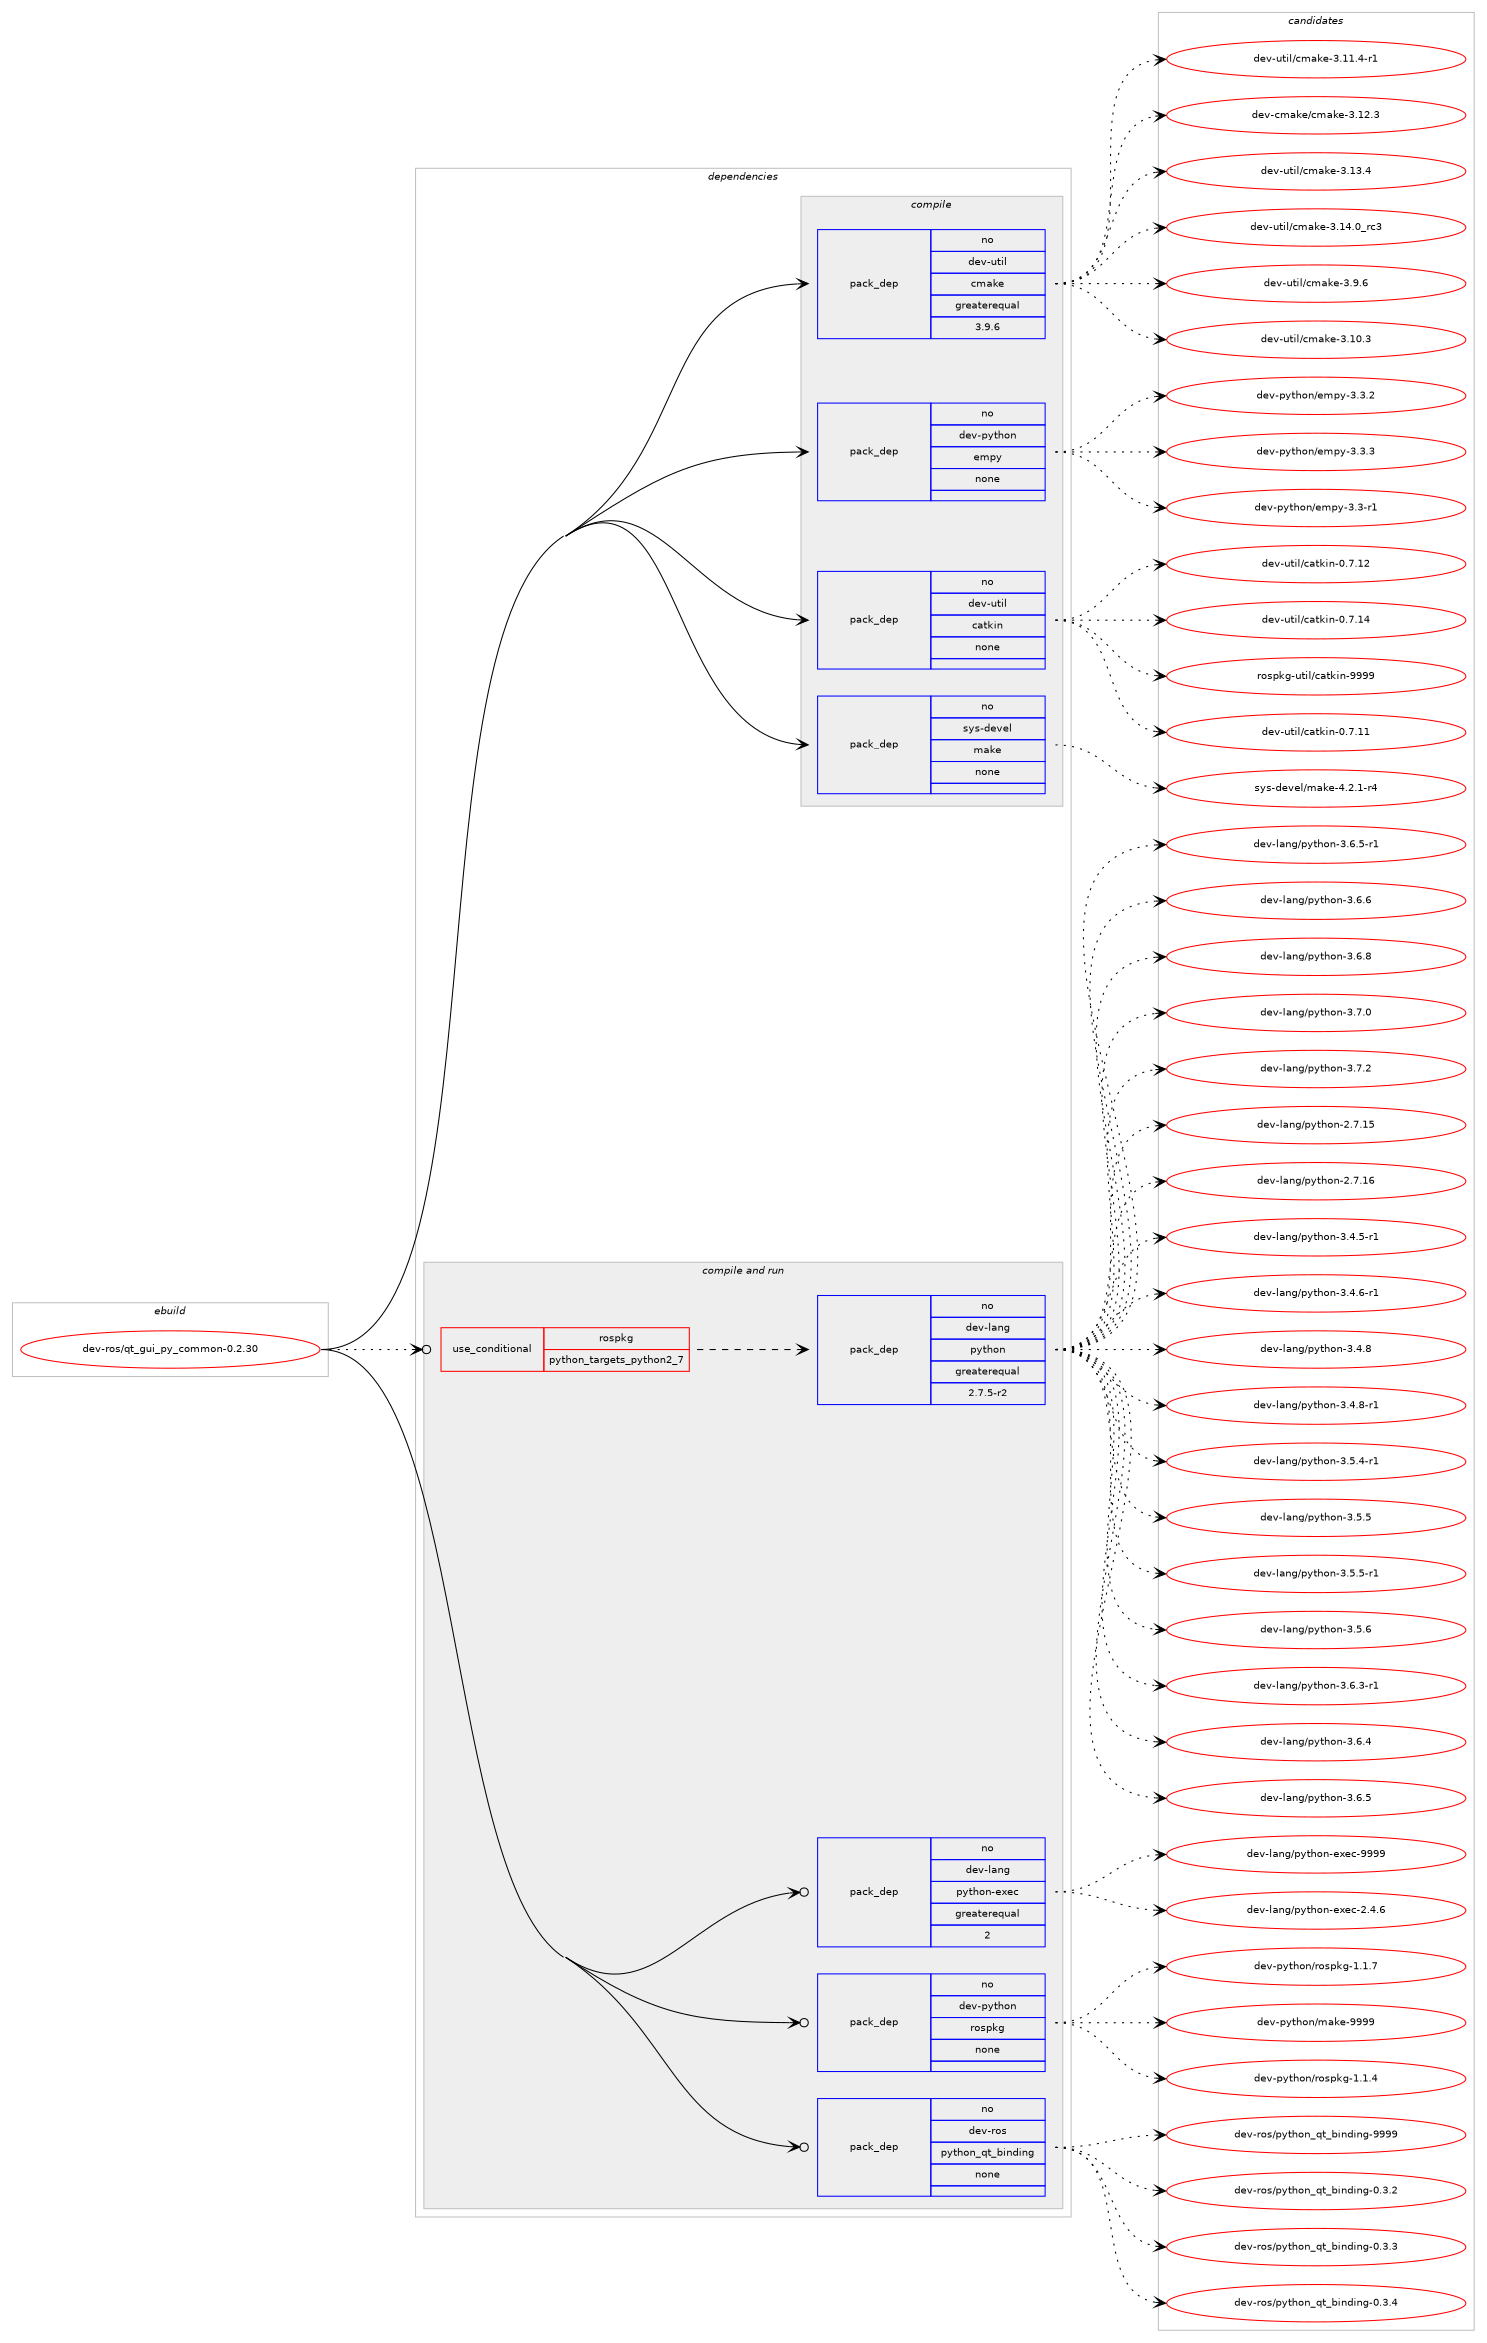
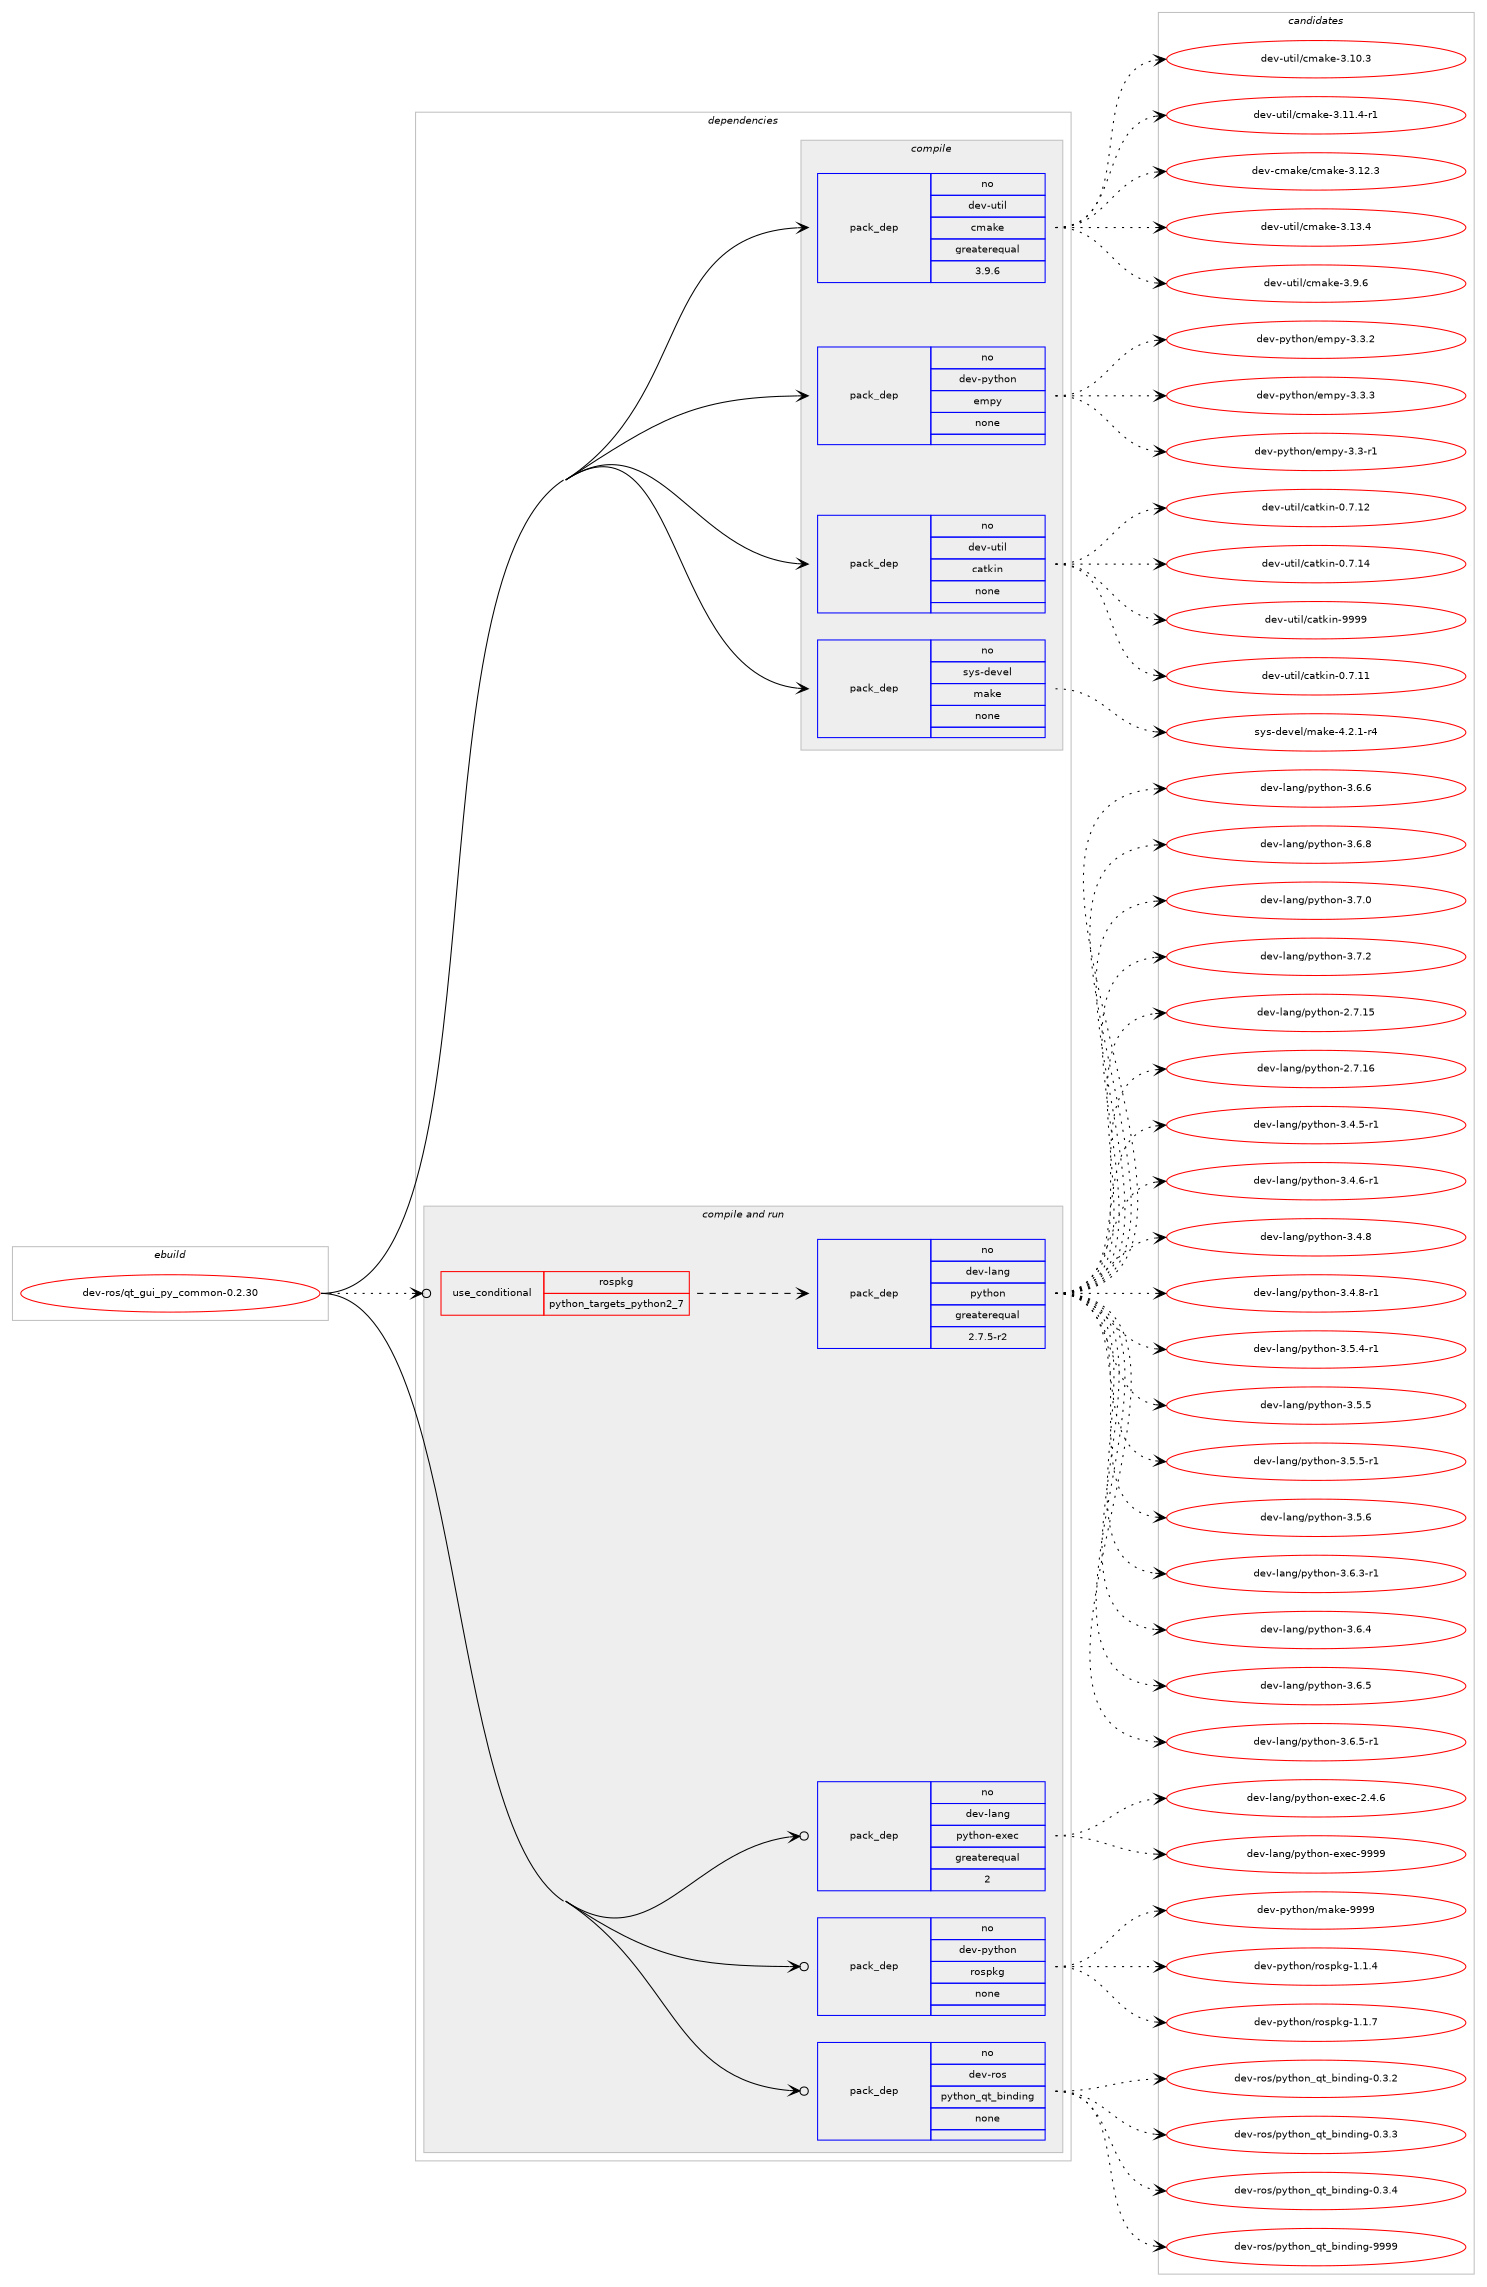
(1316, 228) -> none
(1316, 676) -> (1316, 620)
